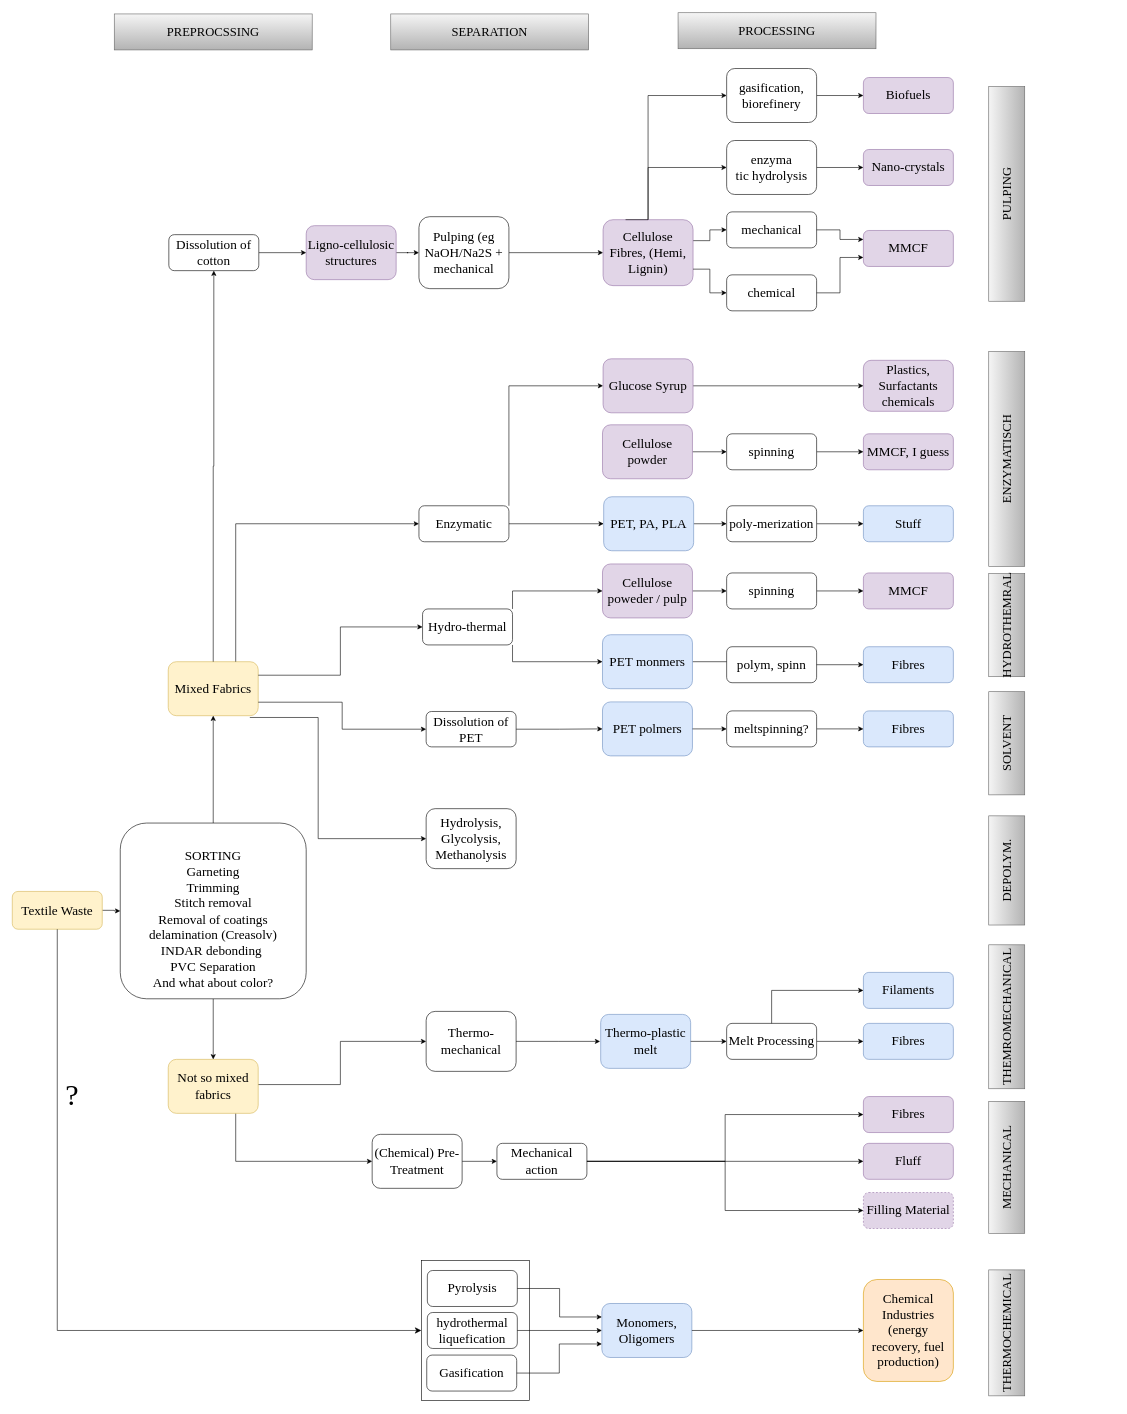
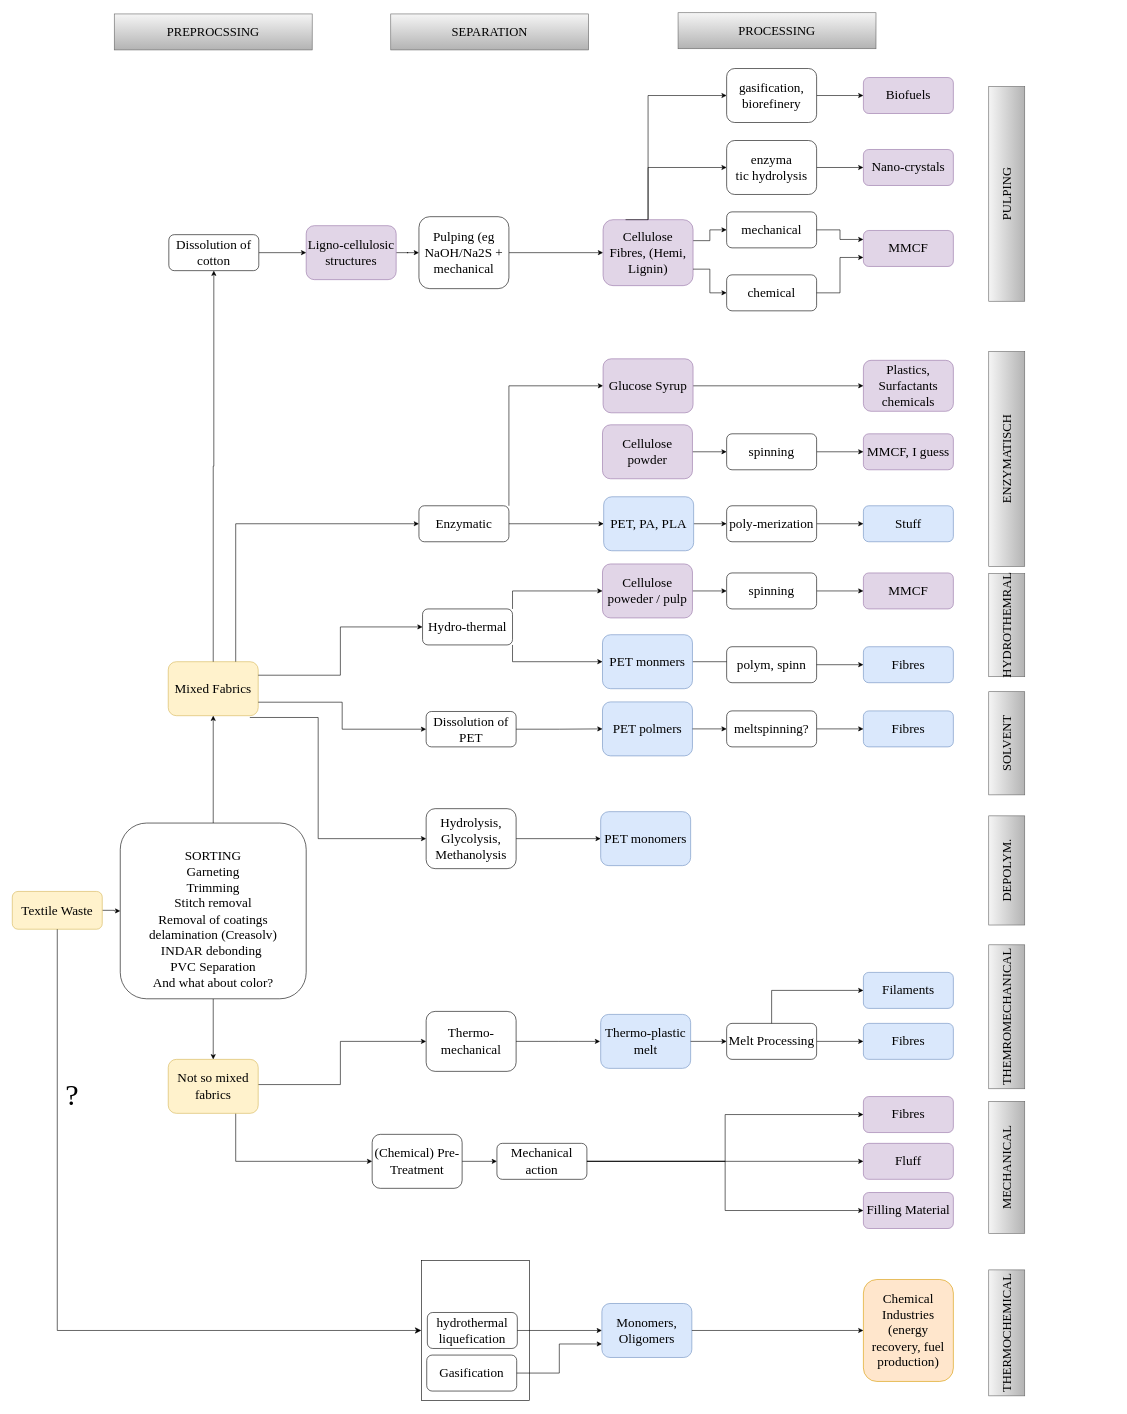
none -> (557, 839)
none -> (646, 839)
(909, 1211) -> (909, 1211)
(473, 1289) -> none
(553, 1289) -> none
